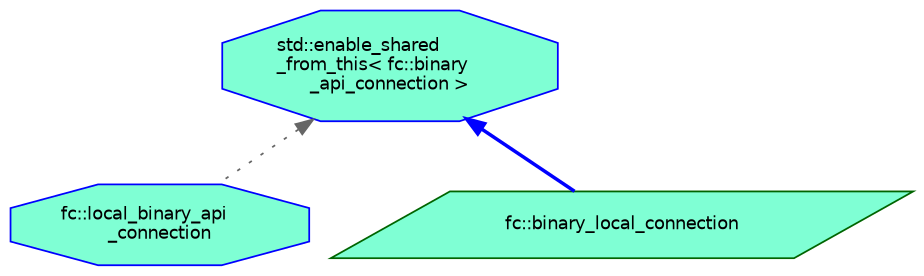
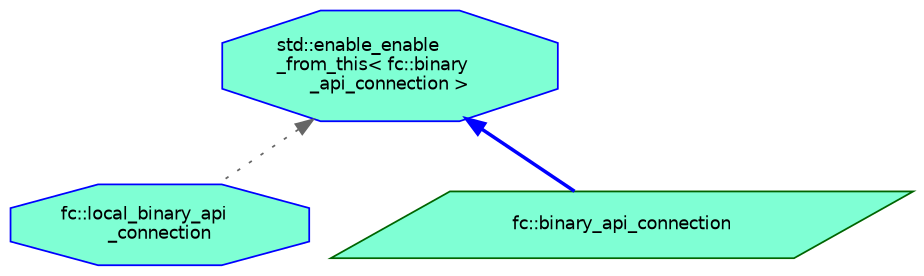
(390, 66) -> (390, 66)
(622, 225) -> (622, 225)
